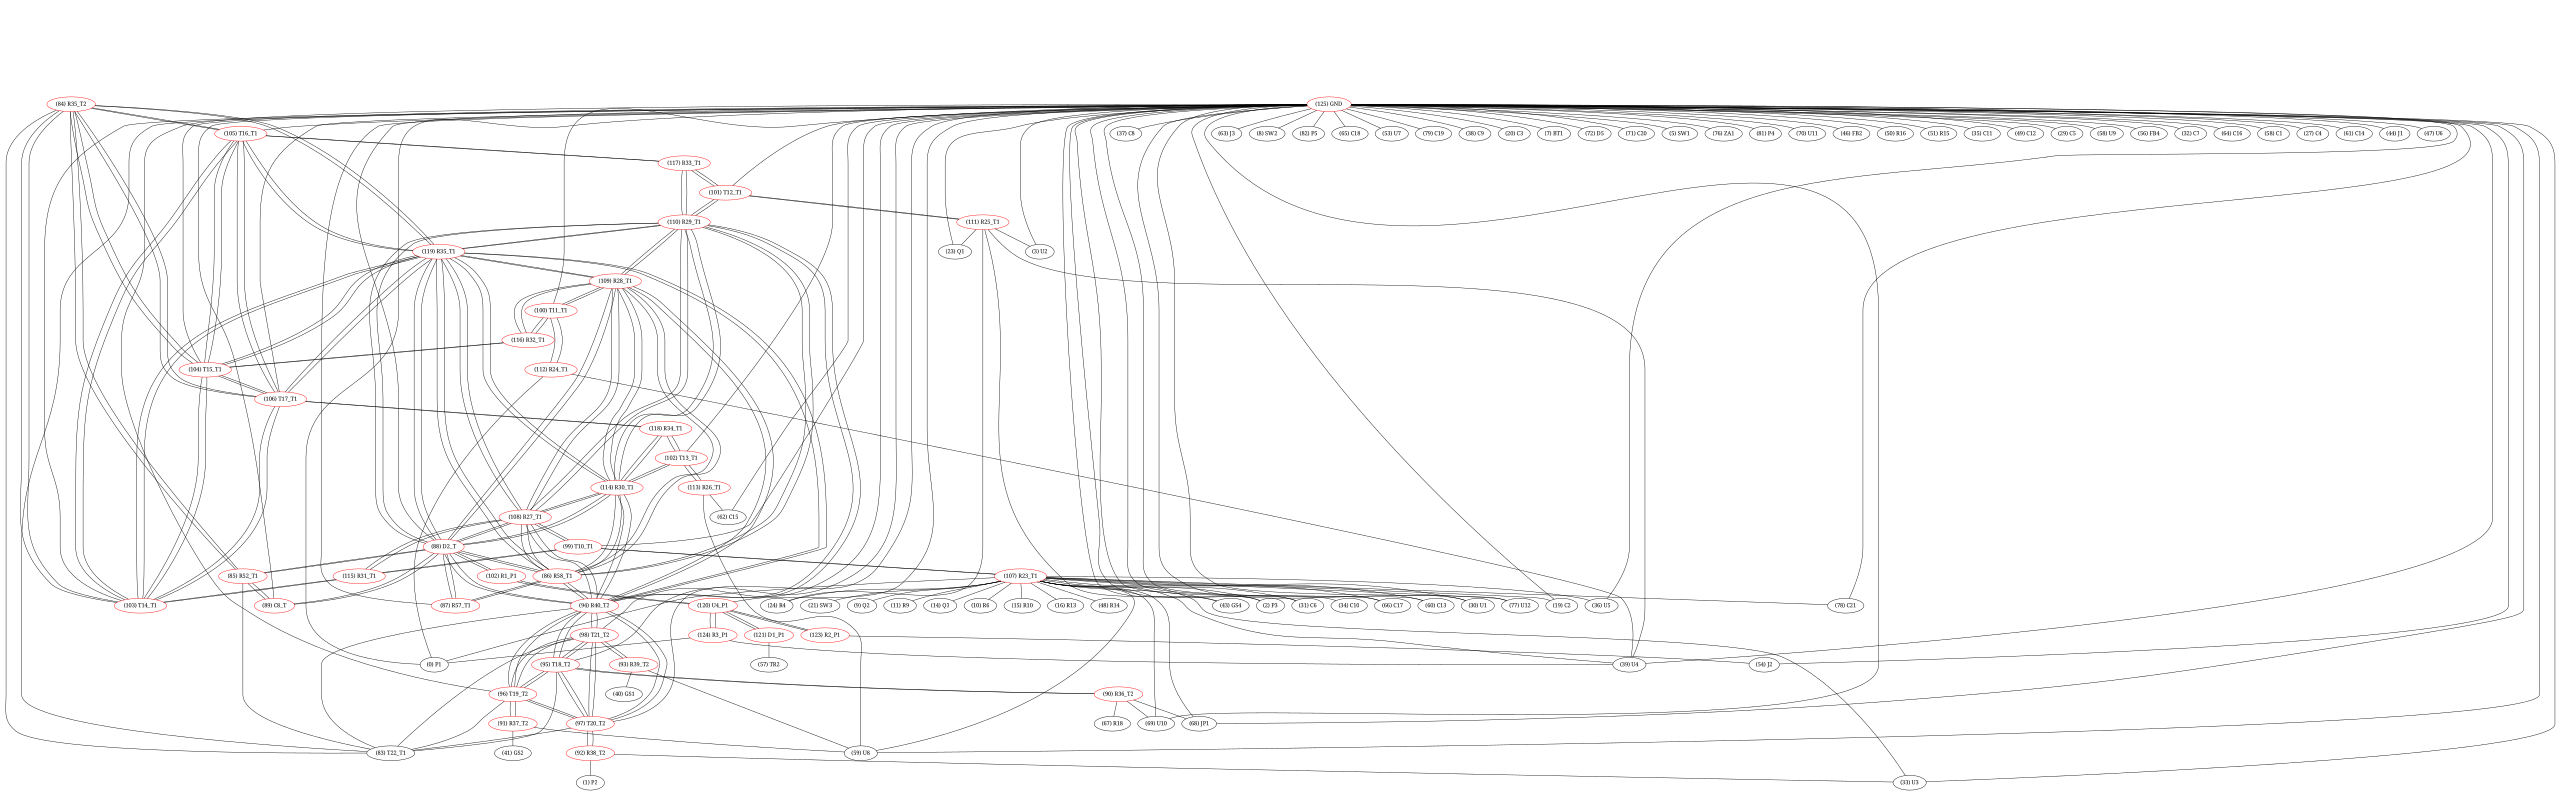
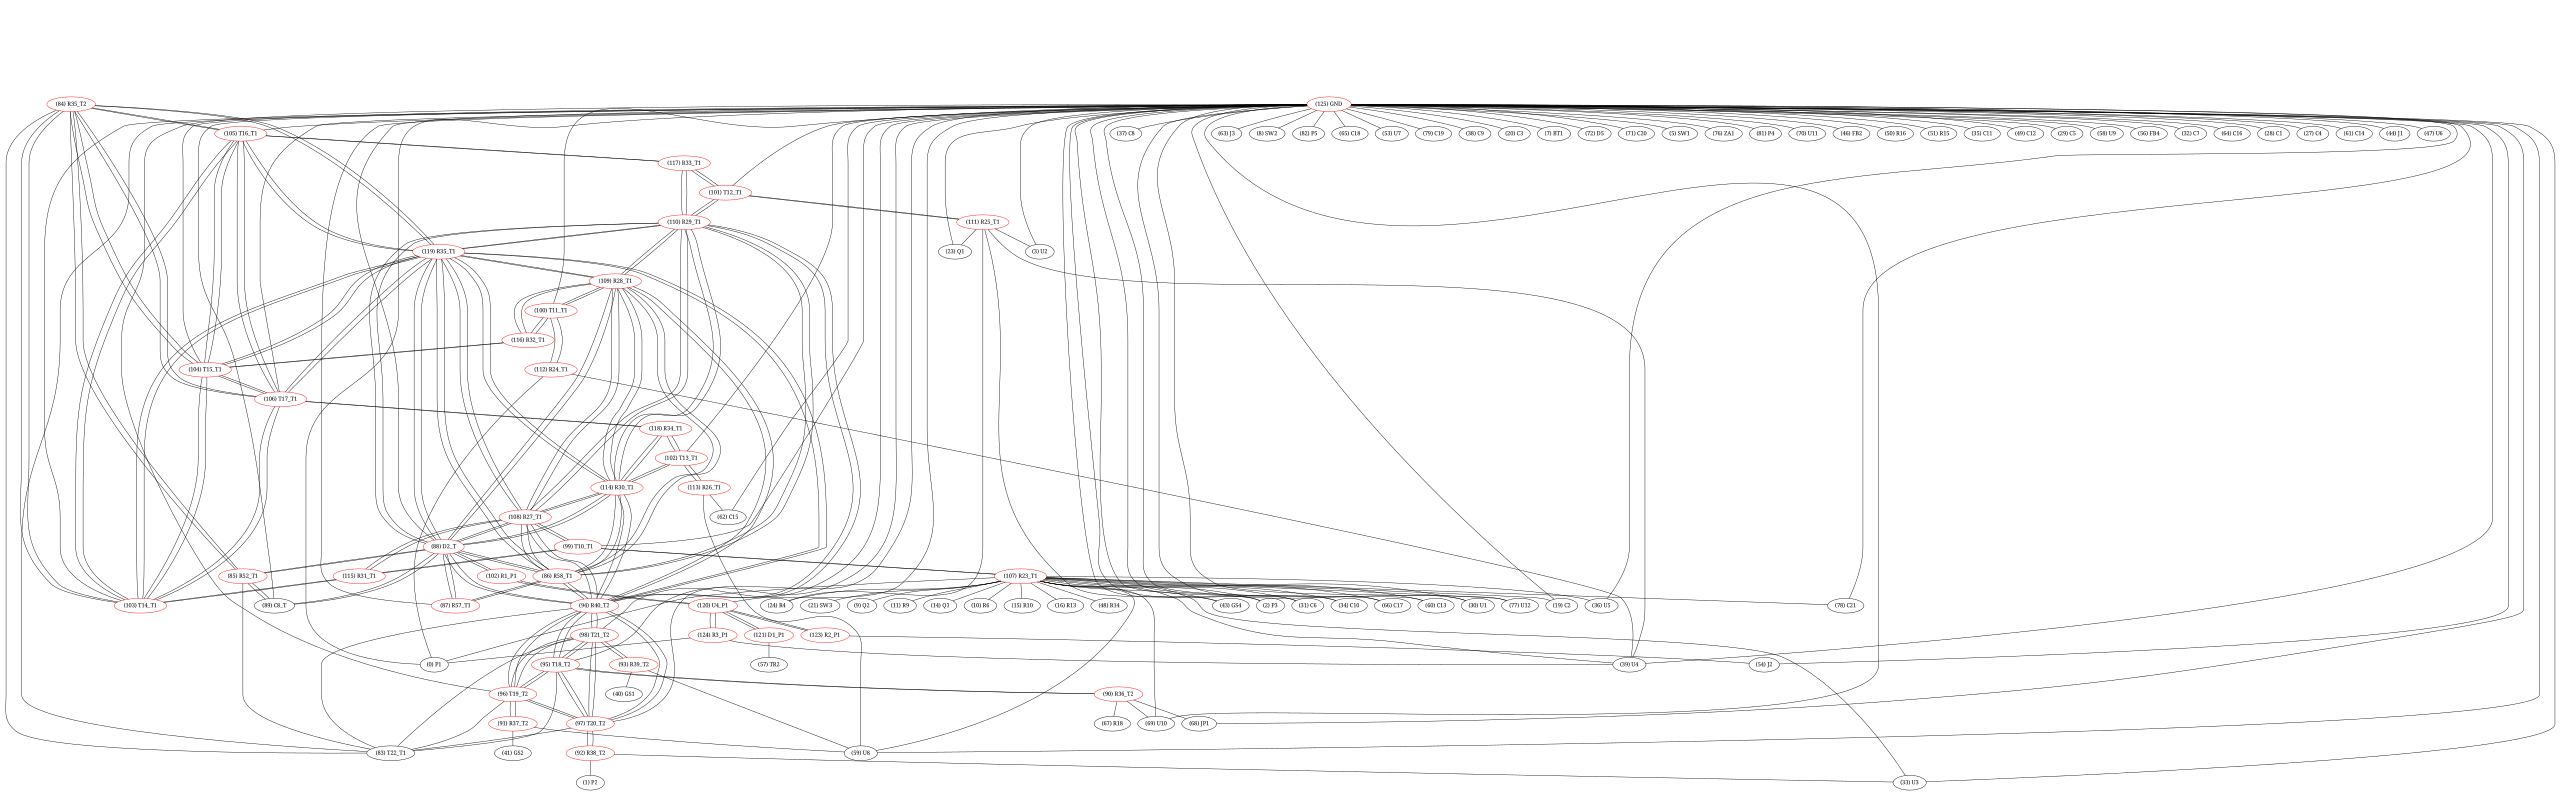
(2273, 134) -> (2273, 134)
(1159, 603) -> (1191, 587)
(274, 606) -> (274, 606)
